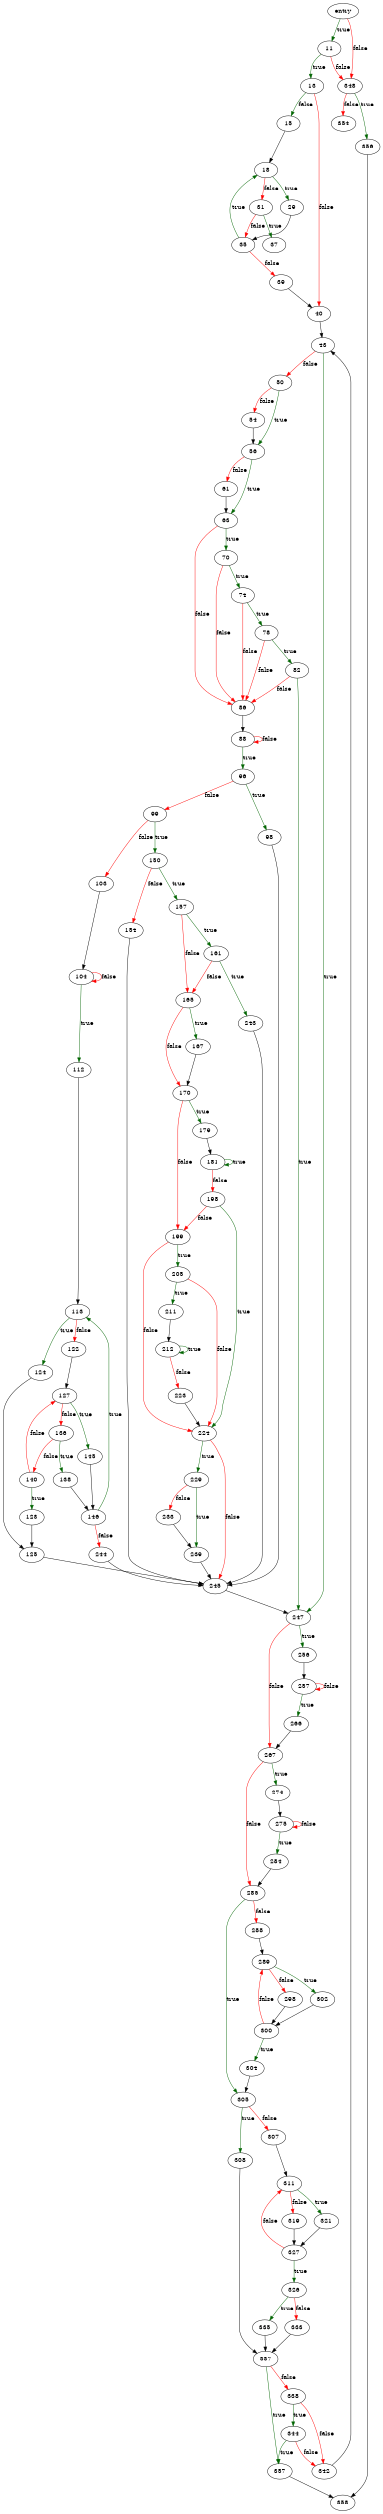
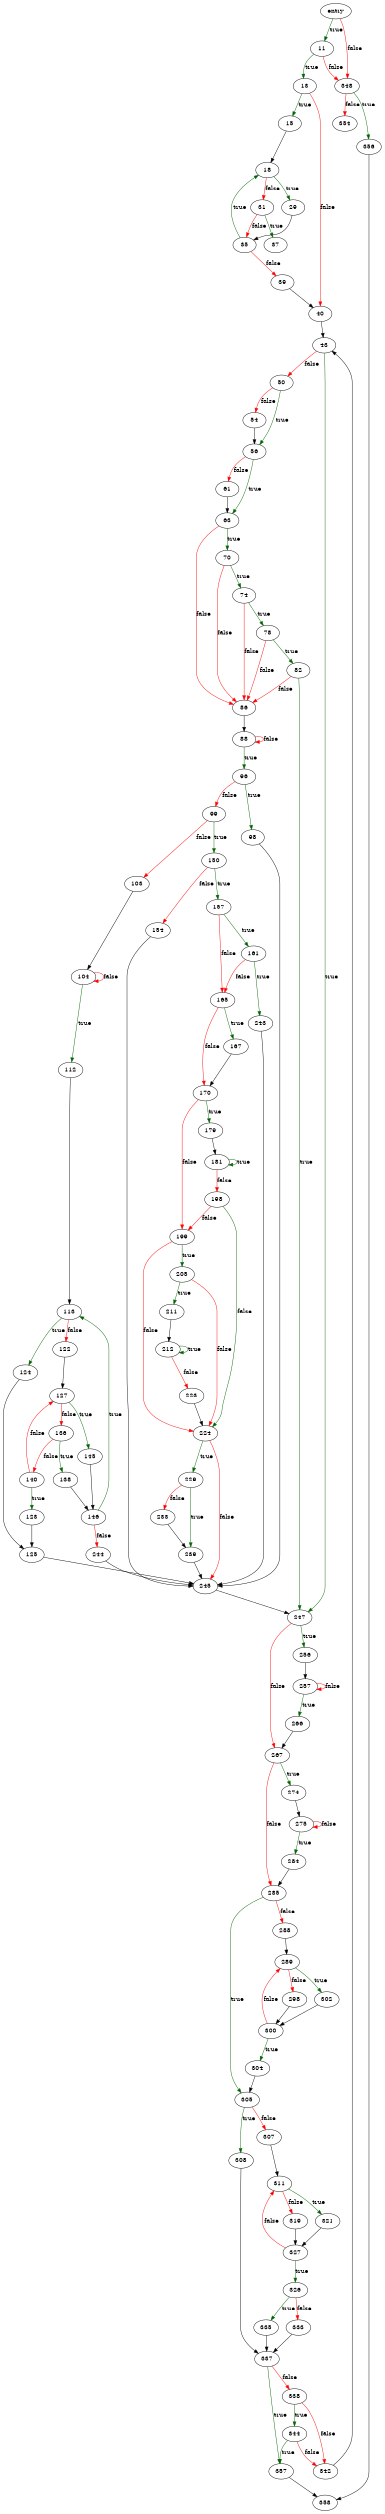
(306, 105) -> (305, 105)
(244, 1312) -> (245, 1312)
